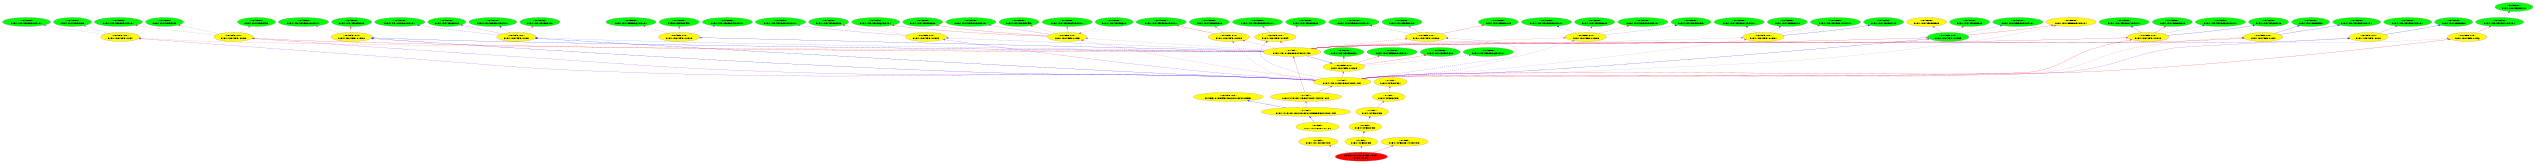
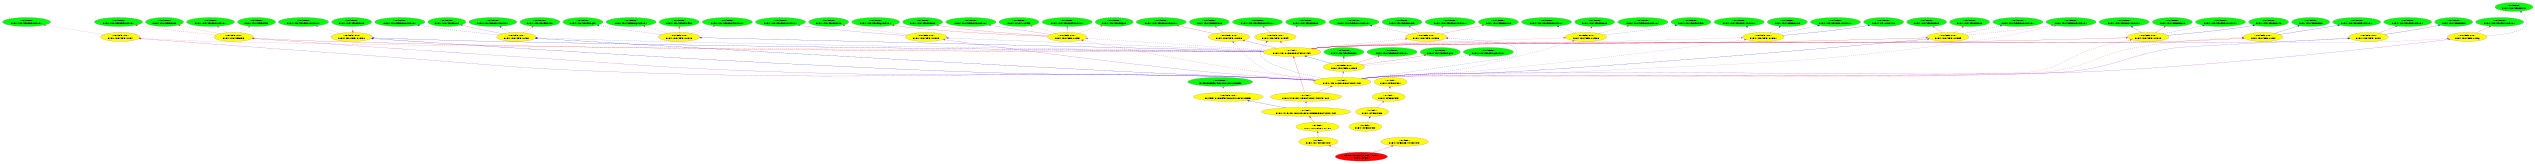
(2506, 15) -> (2514, 32)
(73, 22) -> none
none -> (211, 22)
(400, 22) -> (400, 22)
none -> (583, 22)
(679, 22) -> (679, 22)
(1019, 22) -> (1019, 22)
none -> (1450, 22)
(1884, 22) -> (1884, 22)
(1927, 22) -> (1927, 22)
(2071, 22) -> (2071, 22)
(1092, 29) -> (1089, 30)
(351, 30) -> (353, 29)
(1798, 30) -> (1798, 30)
(2009, 31) -> (2009, 31)
(234, 37) -> (234, 37)
(1948, 37) -> (1948, 37)
(1260, 44) -> (1260, 44)
(1318, 59) -> (1319, 60)
(1906, 74) -> (1906, 74)
(1343, 75) -> (1343, 75)
(1749, 76) -> (1749, 76)
none -> (1220, 82)
(1312, 120) -> (1312, 120)
none -> (1318, 135)
(1361, 142) -> none
